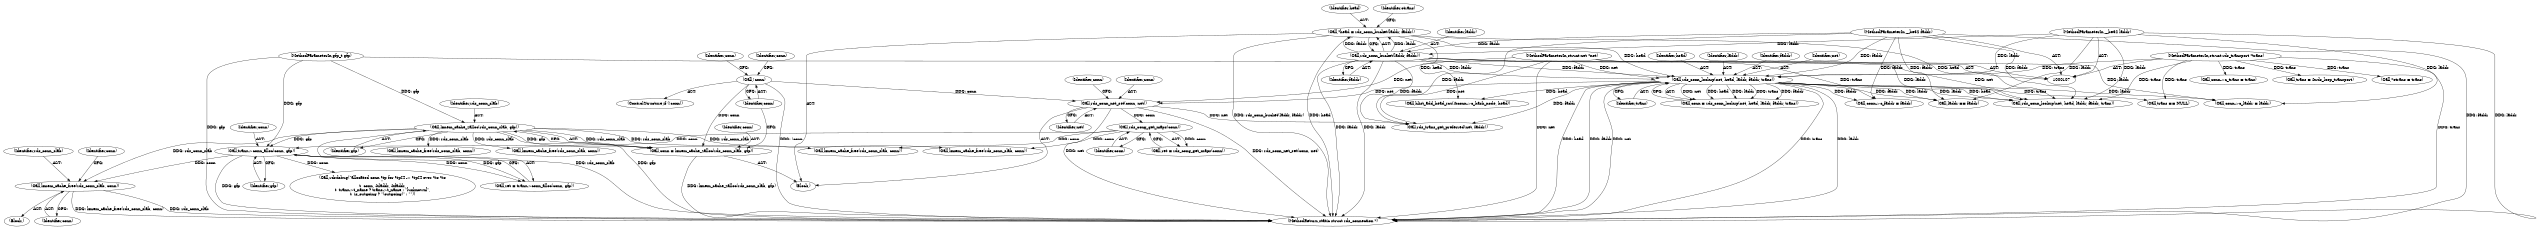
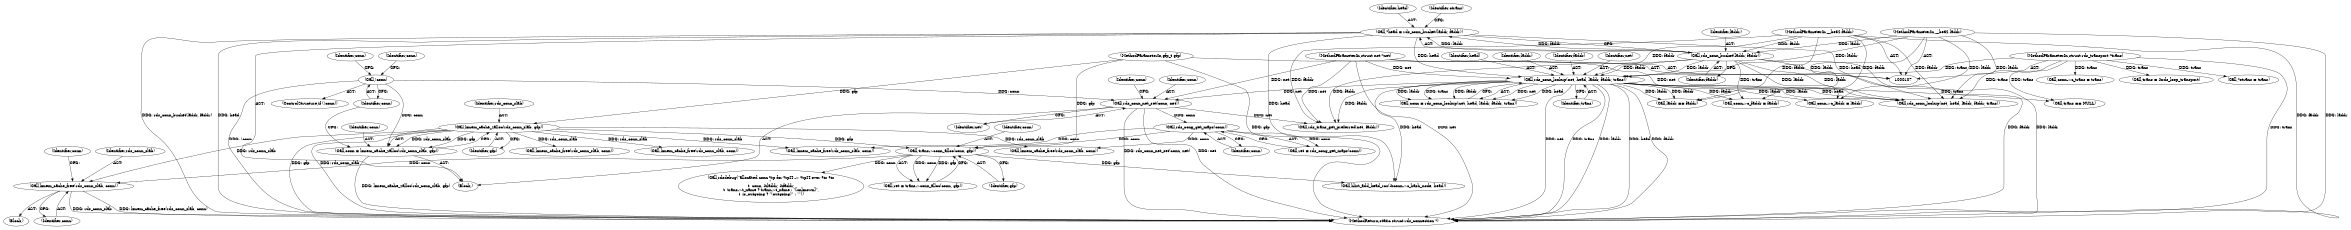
(715, 219) -> (1158, 169)
